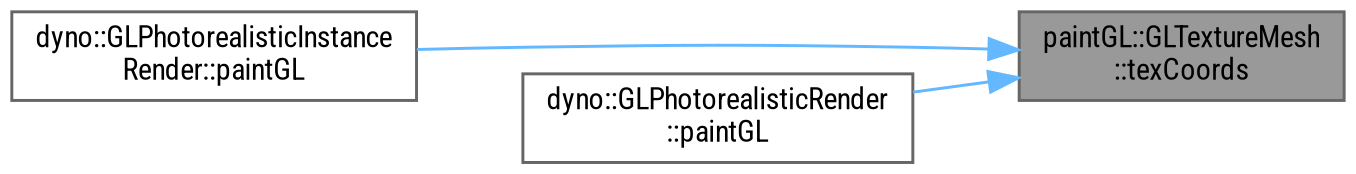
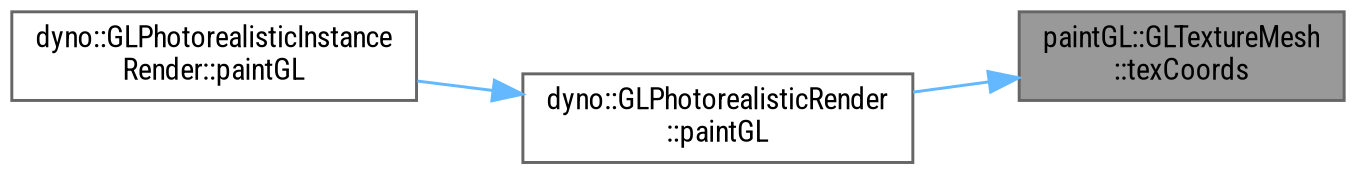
(703, 45) -> (455, 86)
